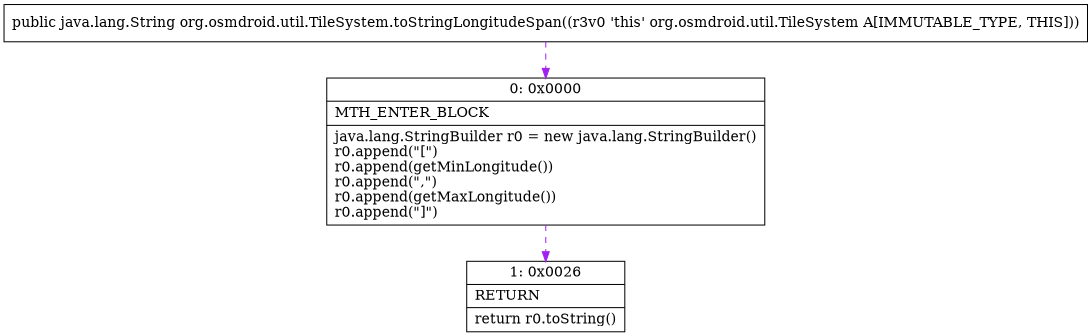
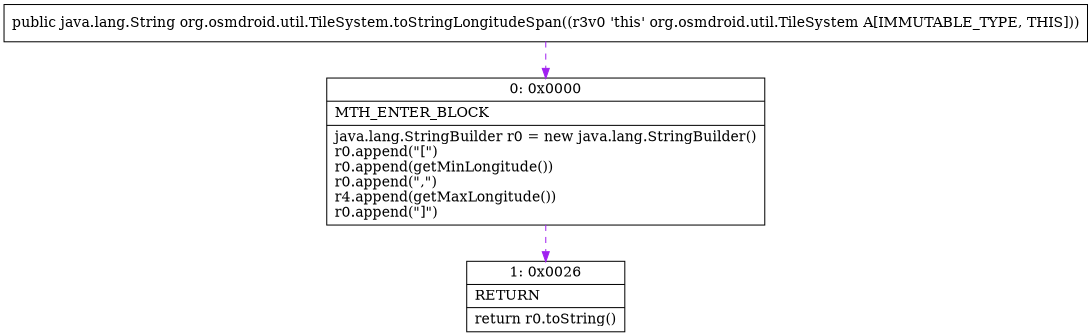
(446, 197) -> (446, 197)
